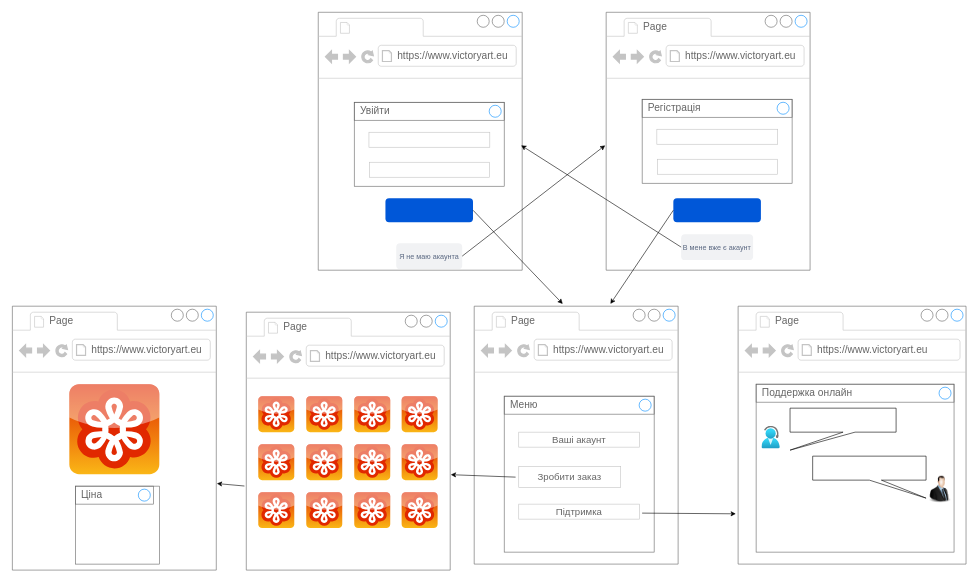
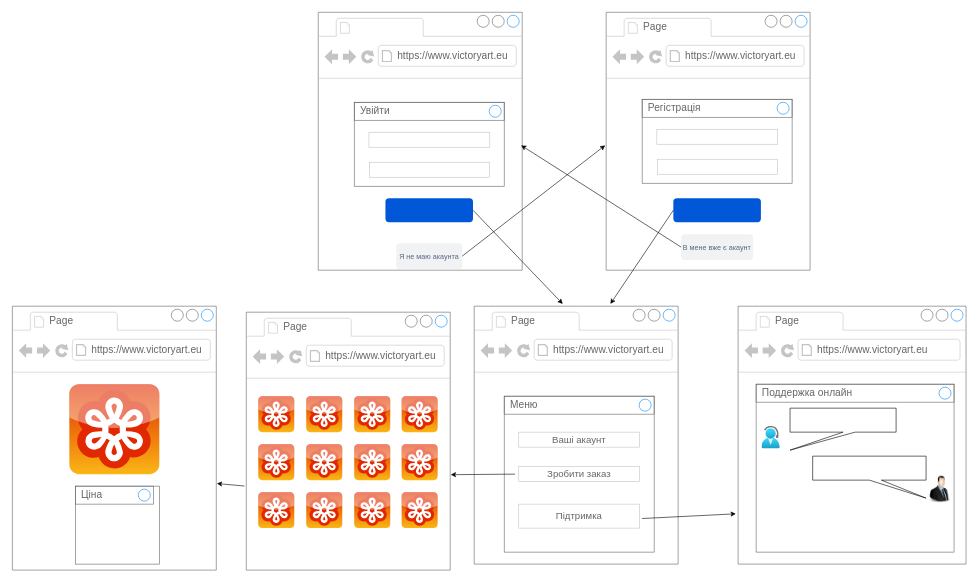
(570, 477) -> (579, 474)
(579, 512) -> (579, 516)
